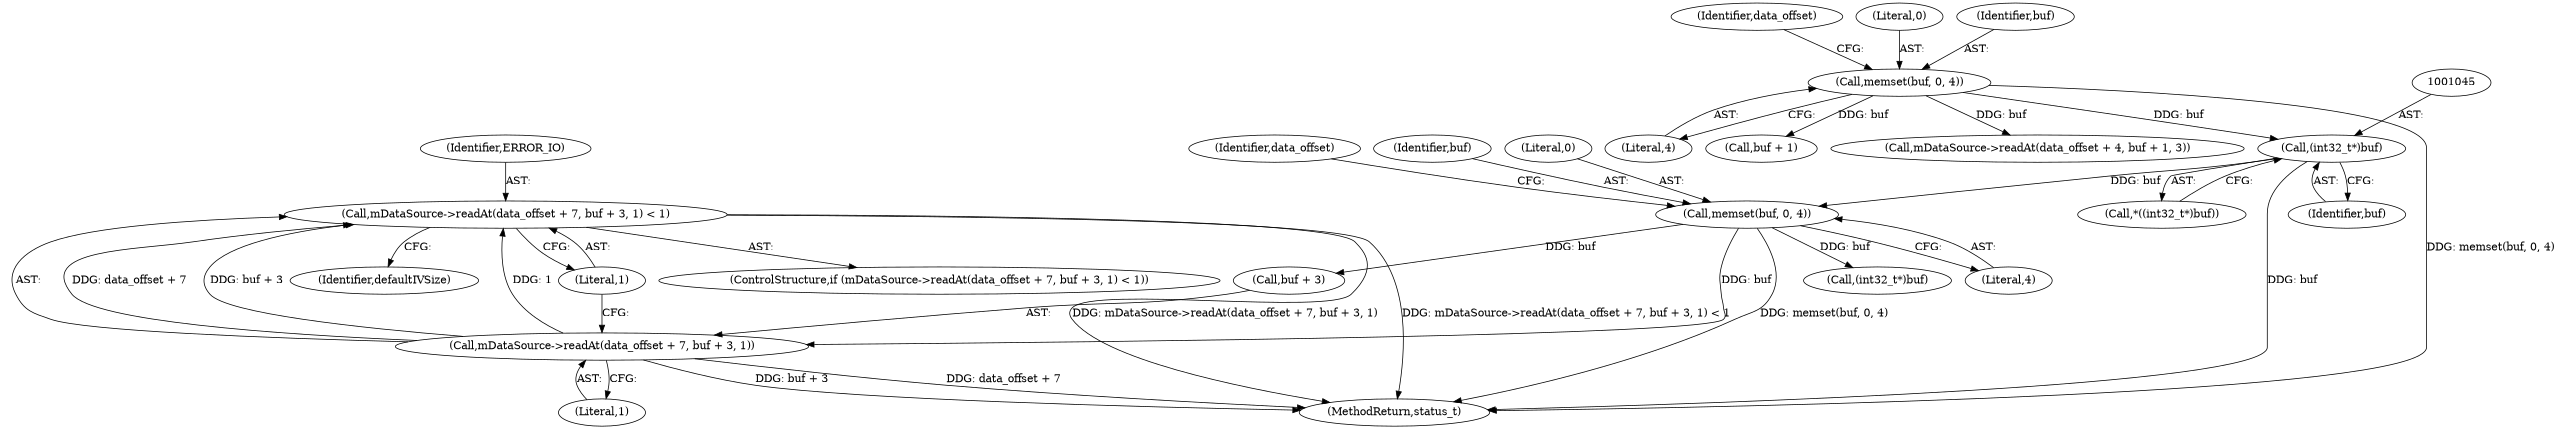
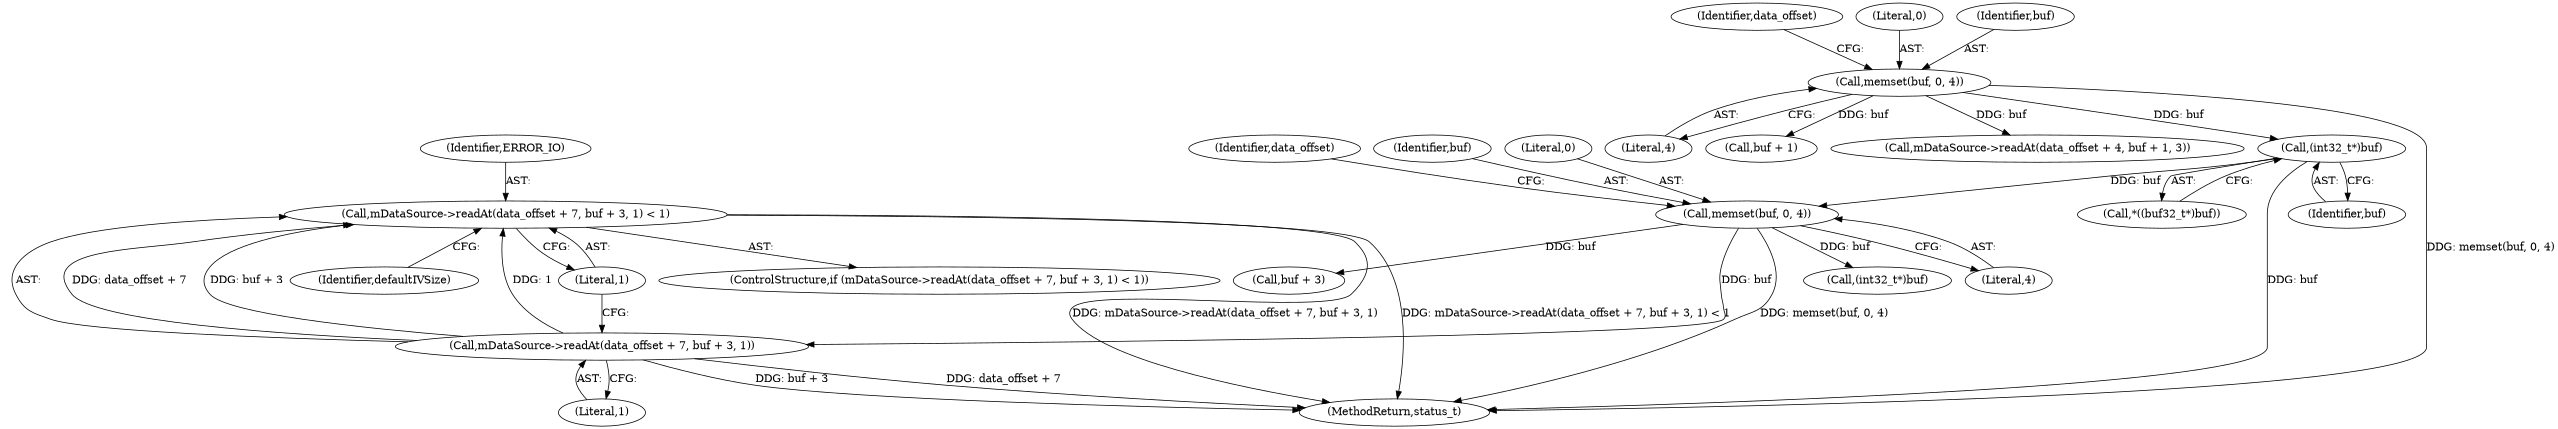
(2452, 83) -> none
(2162, 215) -> (2162, 215)
(407, 240) -> (441, 250)
(986, 311) -> none
